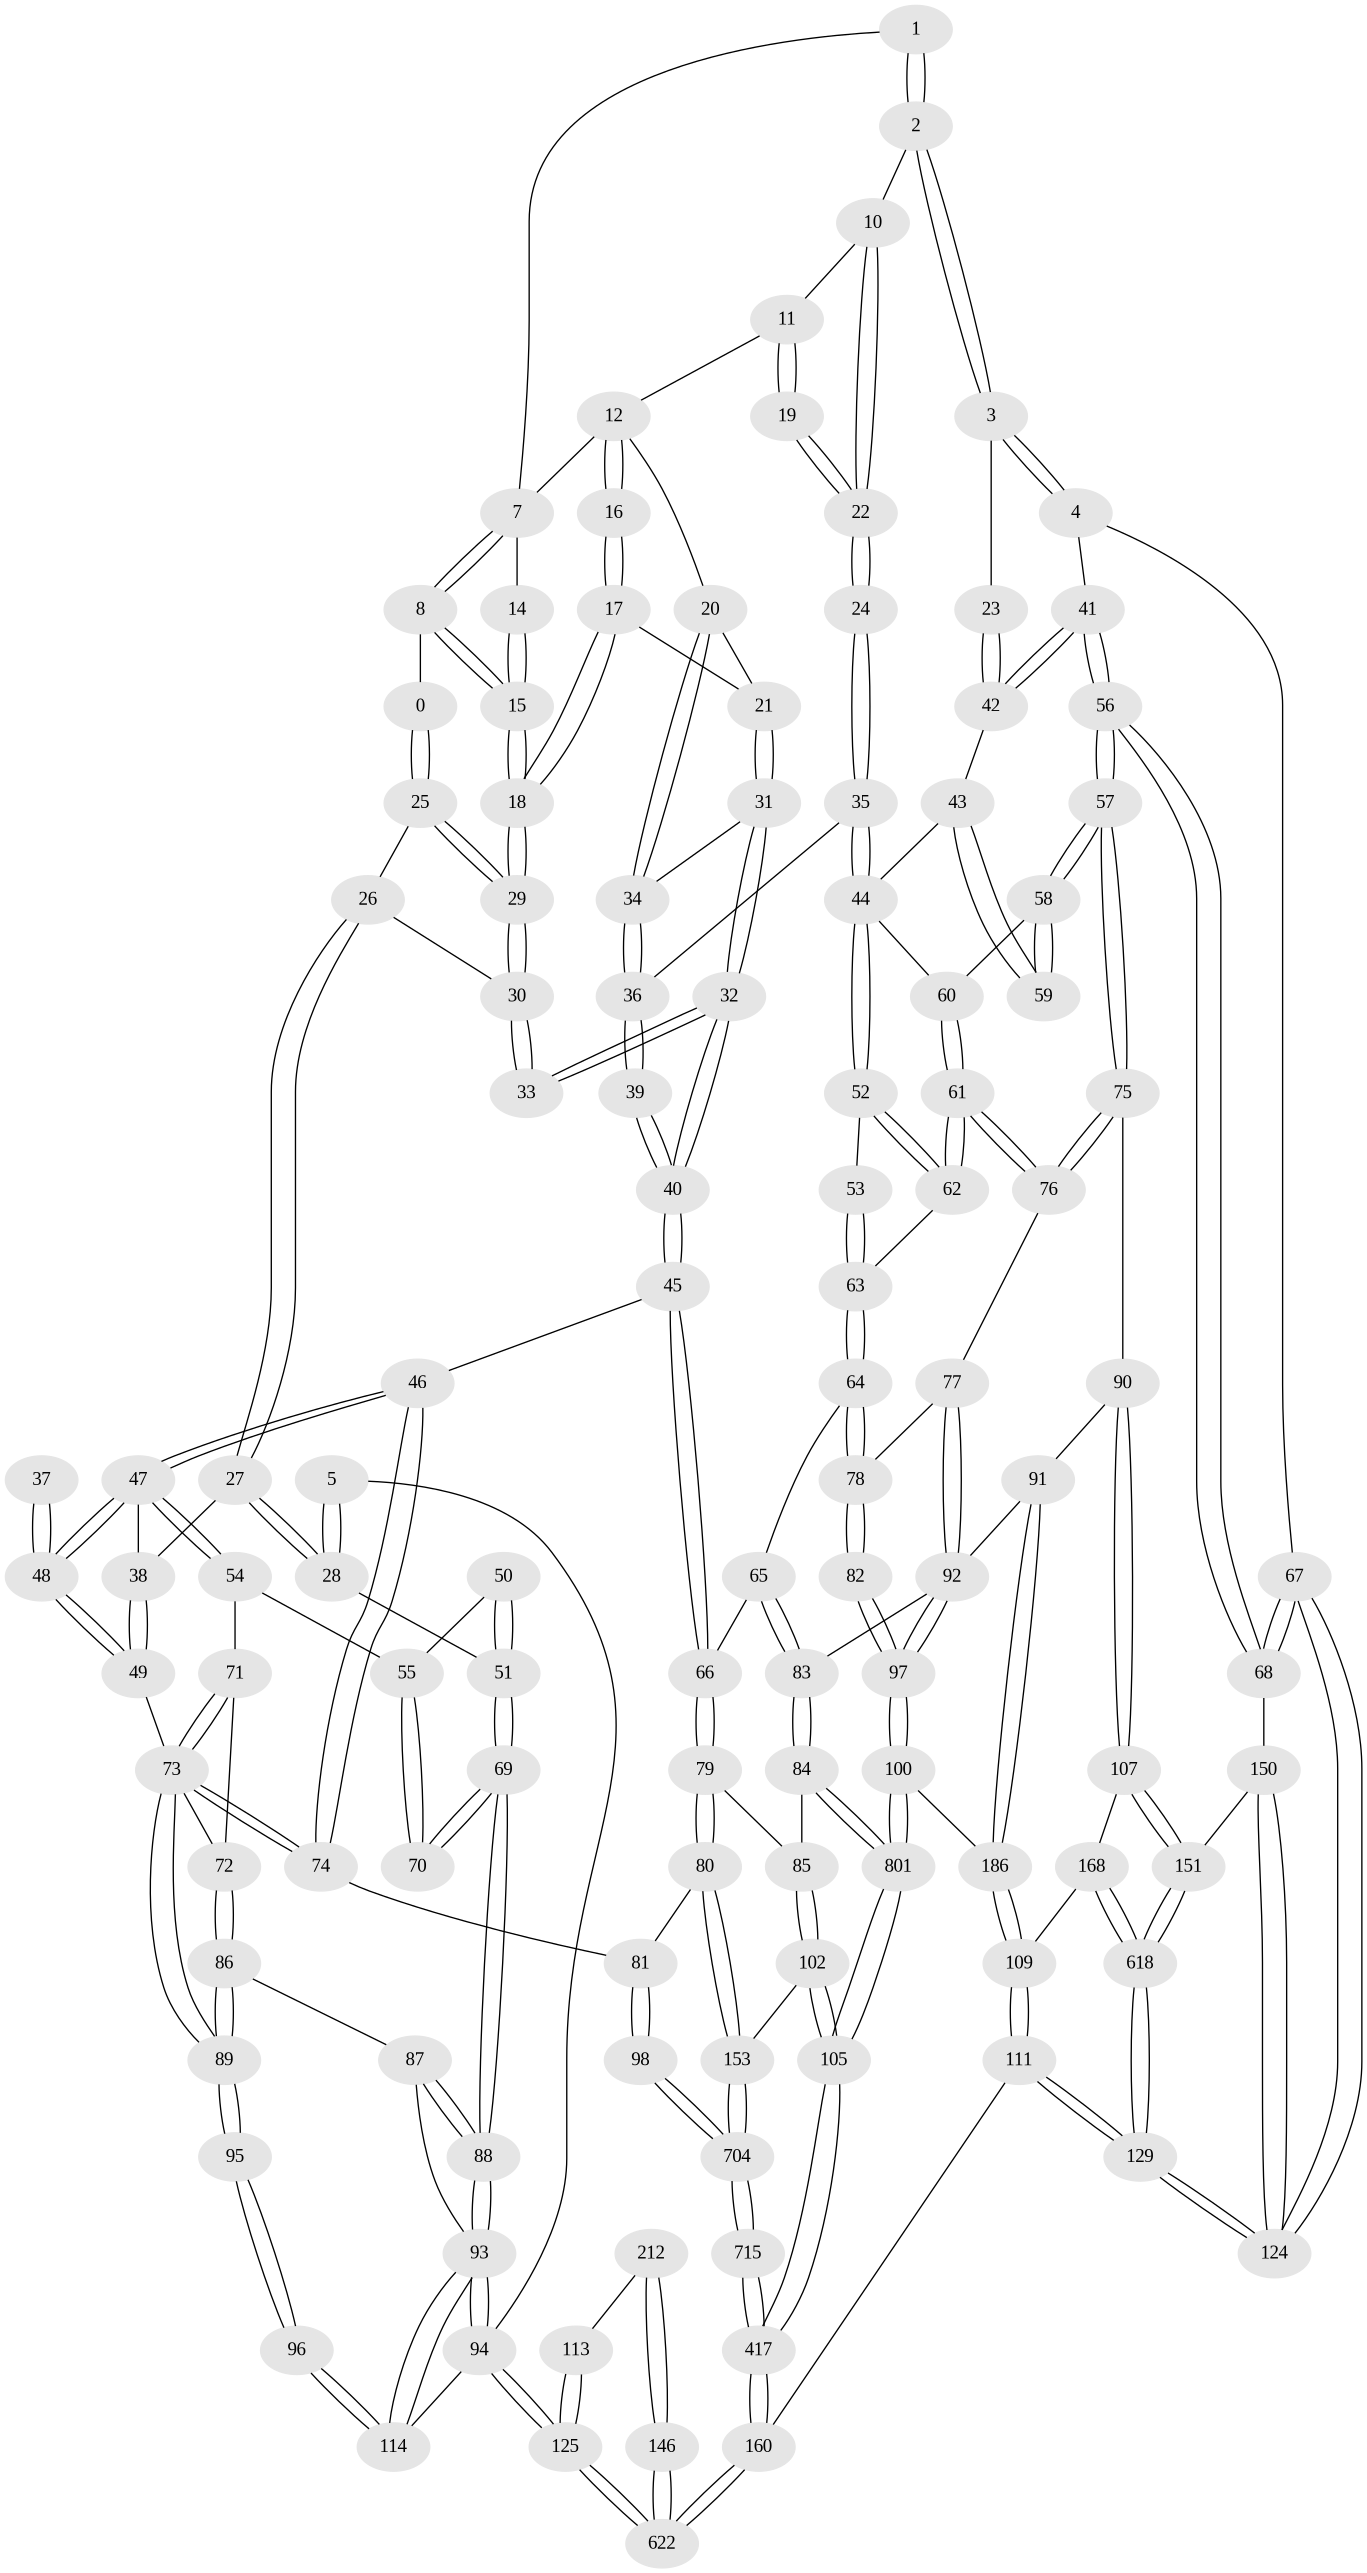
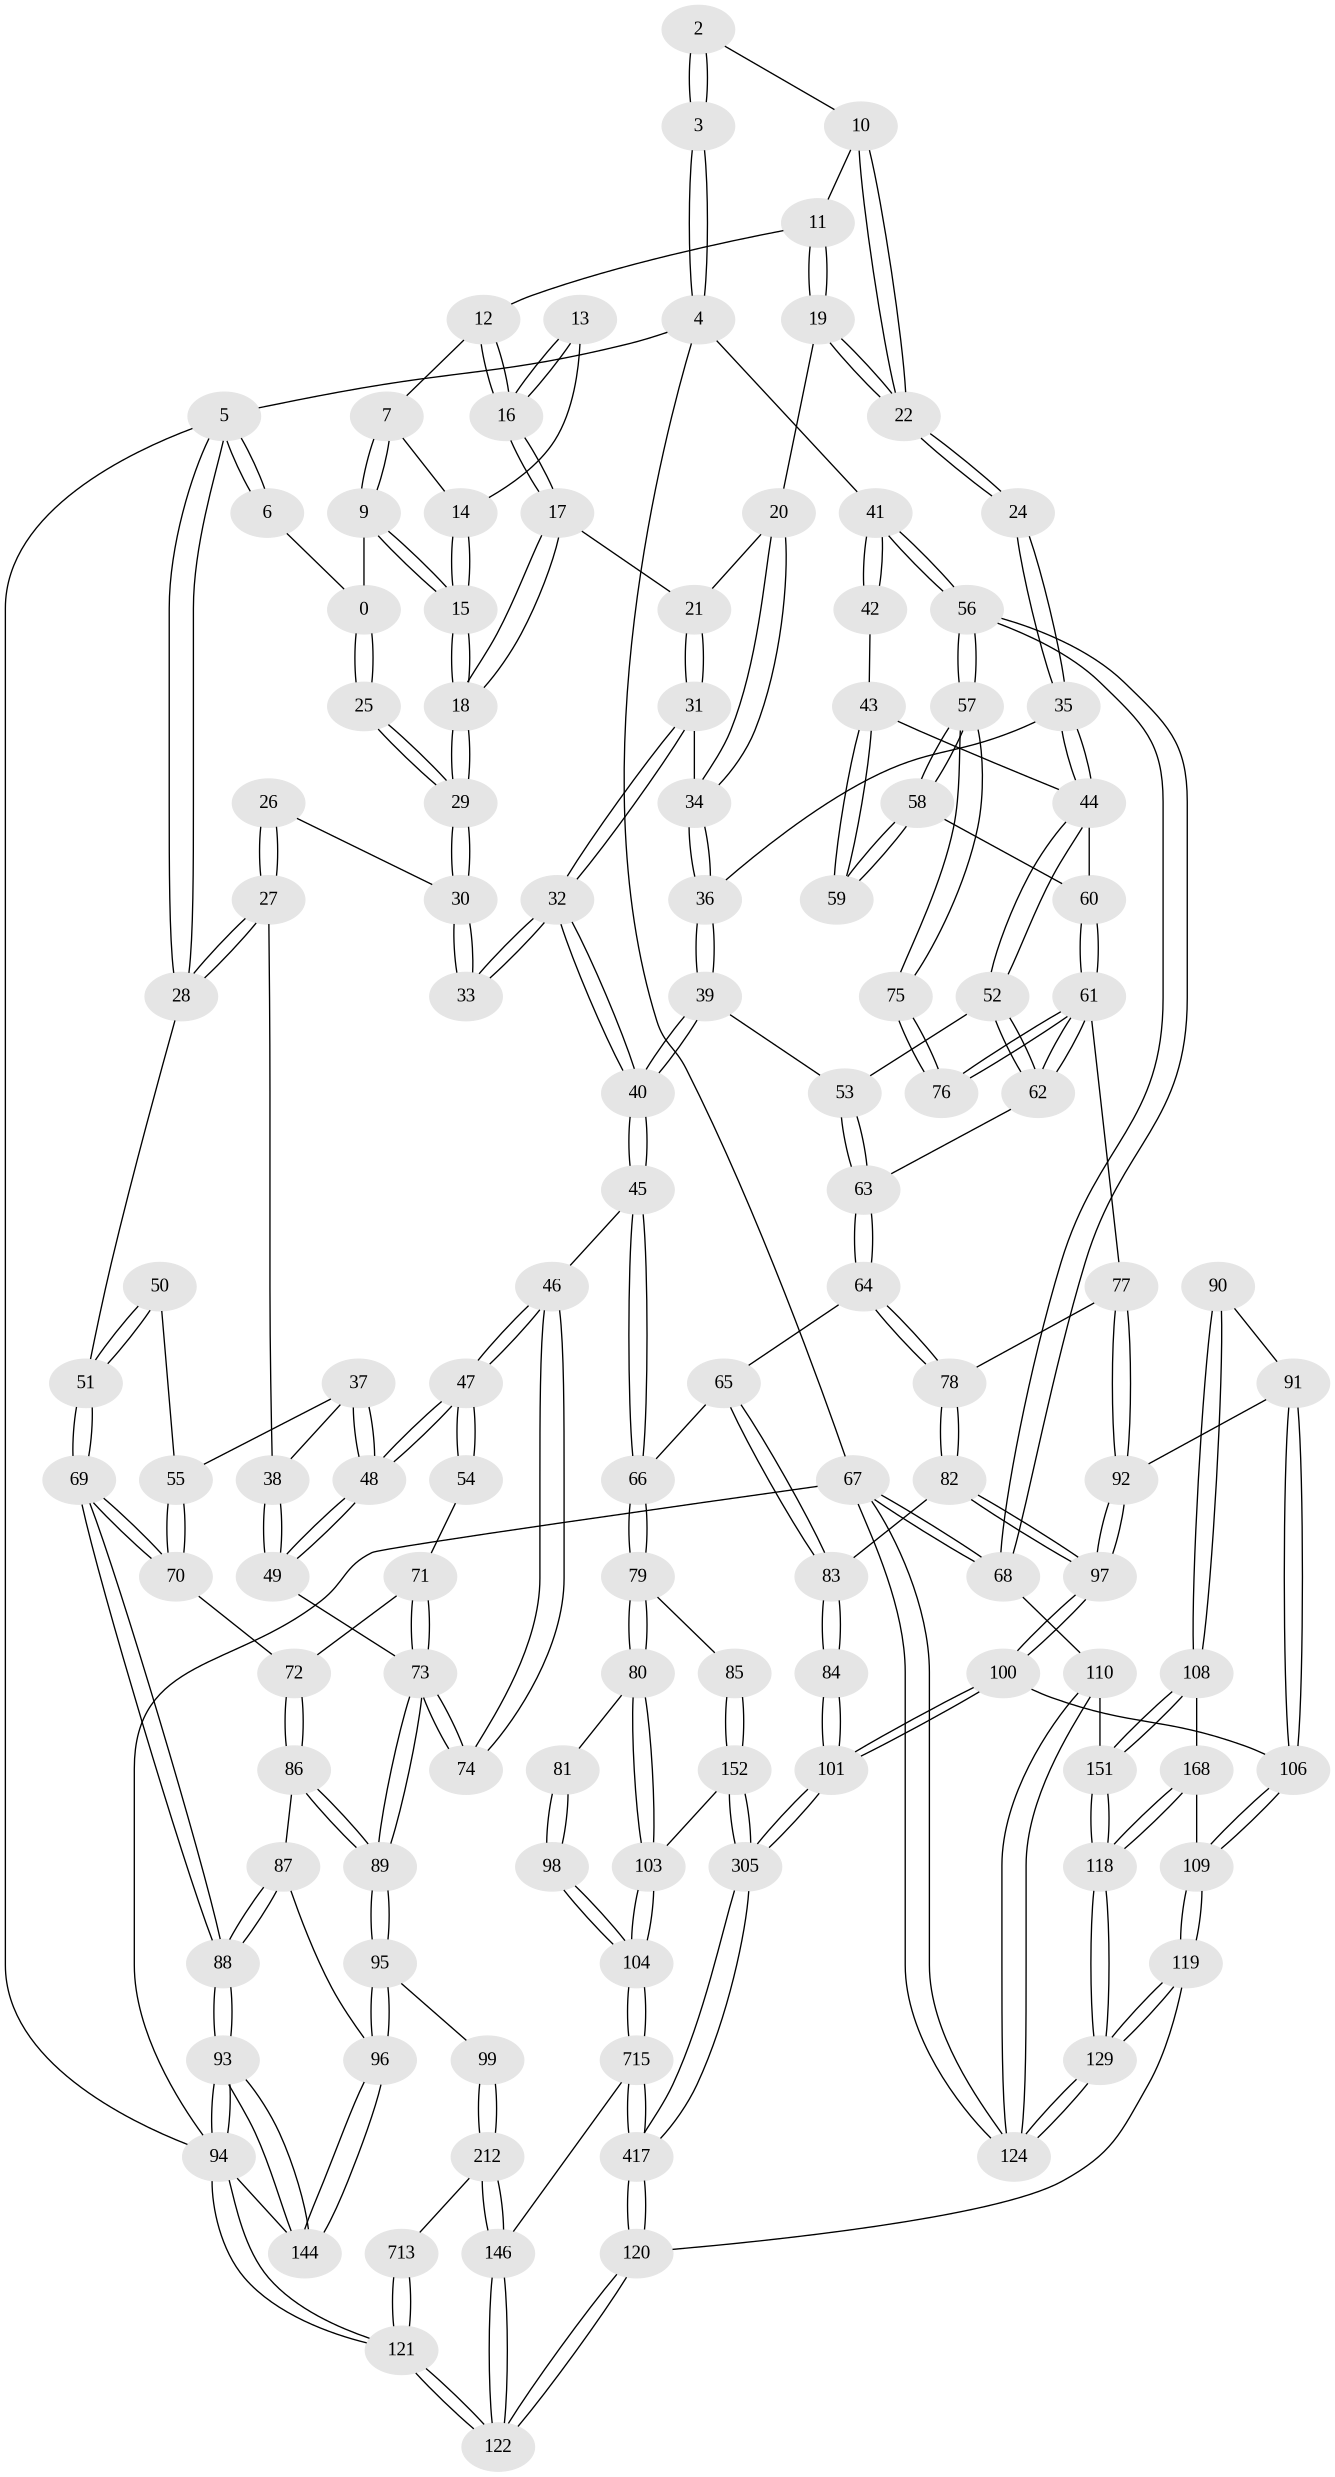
(916, 30) -> none
none -> (580, 320)
none -> (464, 373)
(672, 509) -> (798, 416)
none -> (267, 513)
(420, 610) -> (364, 513)
(991, 610) -> none
(394, 852) -> none
none -> (775, 1045)
(1123, 1238) -> none
(1001, 1286) -> (1105, 1142)
(138, 1529) -> (316, 1432)
(321, 1625) -> (261, 1435)
(877, 1625) -> (896, 1524)
none -> (266, 1634)
(1124, 1770) -> (1197, 1673)
(1264, 1770) -> (1100, 1673)
(198, 1819) -> (235, 1625)
(802, 1819) -> none
(899, 1867) -> (831, 1770)
(995, 1867) -> (1293, 1770)
(476, 1924) -> none
(813, 1964) -> (735, 1770)
(1140, 1964) -> (1100, 1867)
none -> (488, 2060)
(737, 2060) -> (649, 1867)
(834, 2060) -> (745, 1867)
(1019, 2060) -> (1186, 1964)
none -> (567, 2157)
(737, 2157) -> (637, 1964)
(429, 2162) -> (322, 1967)
(576, 2350) -> (402, 2254)
(394, 2447) -> (305, 2254)
(565, 2447) -> (402, 2350)
(759, 2447) -> (637, 2254)
(662, 2544) -> (498, 2447)
